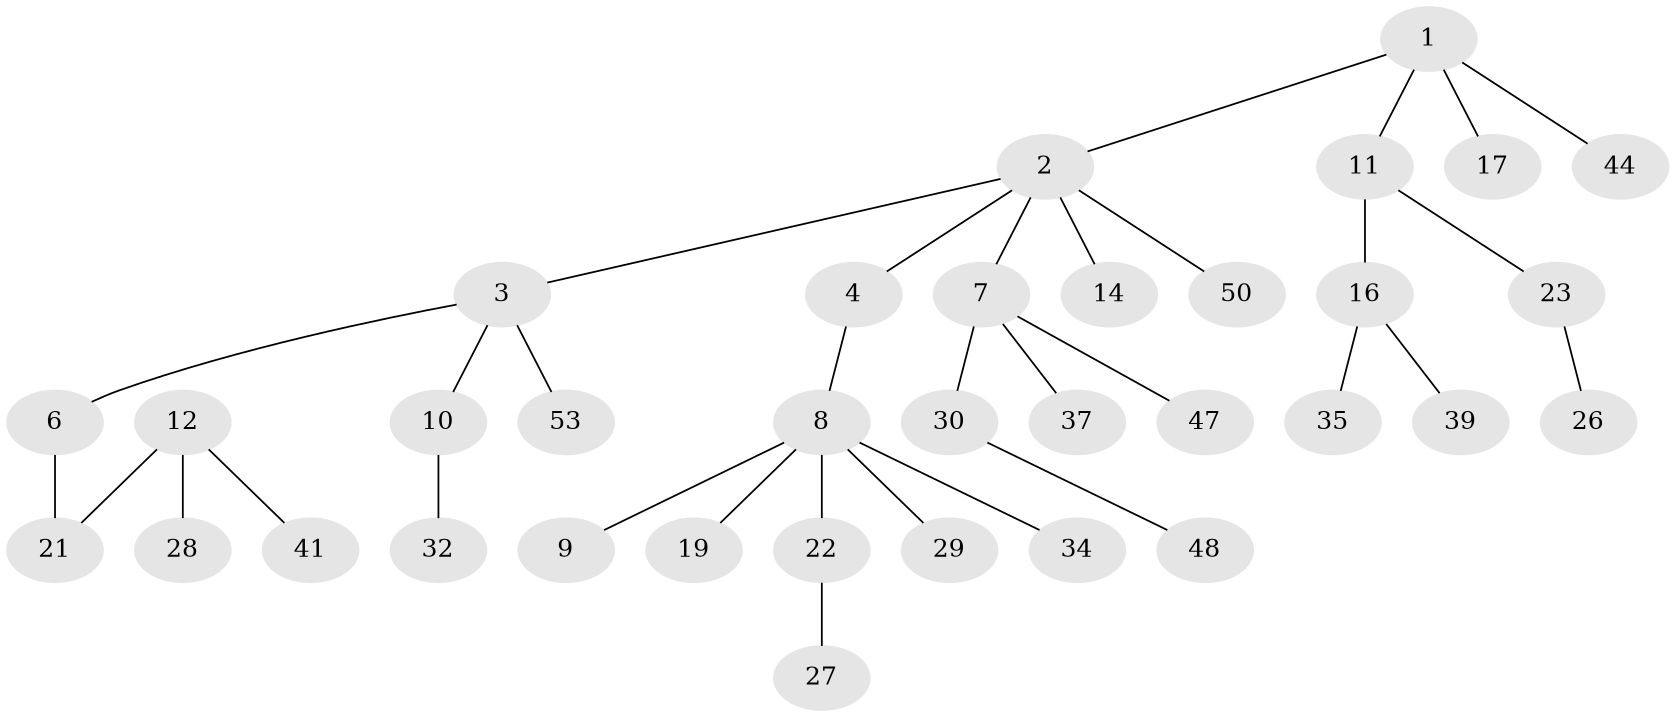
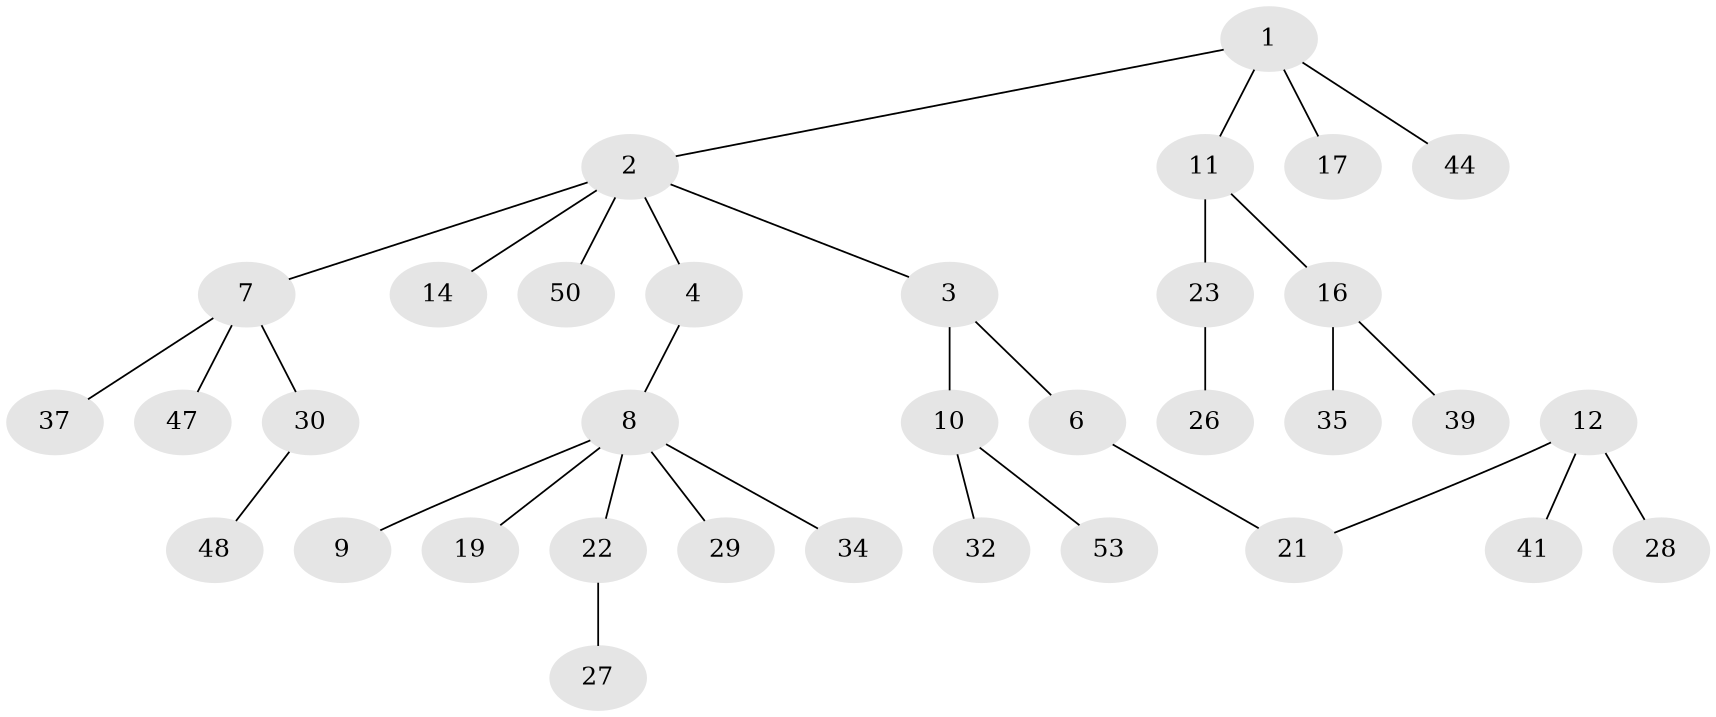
(534, 359) -> (1030, 486)
